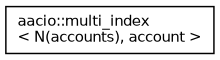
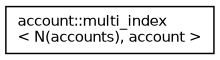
(110, 30) -> (110, 30)
